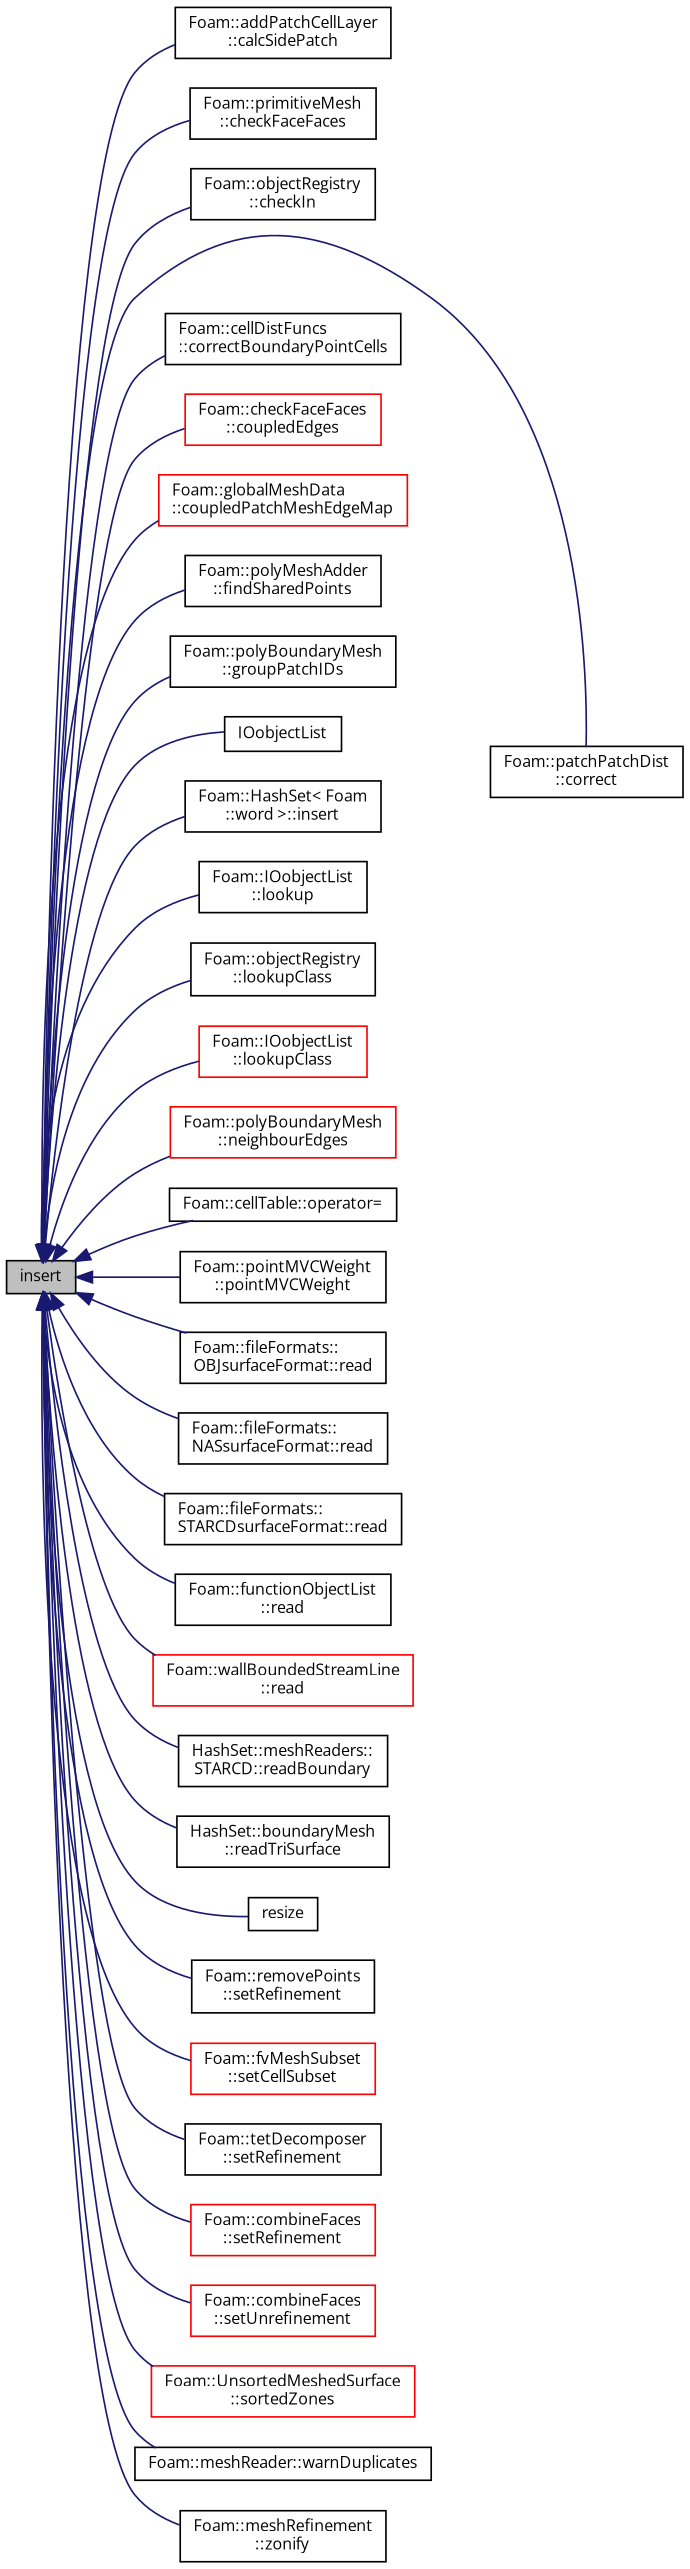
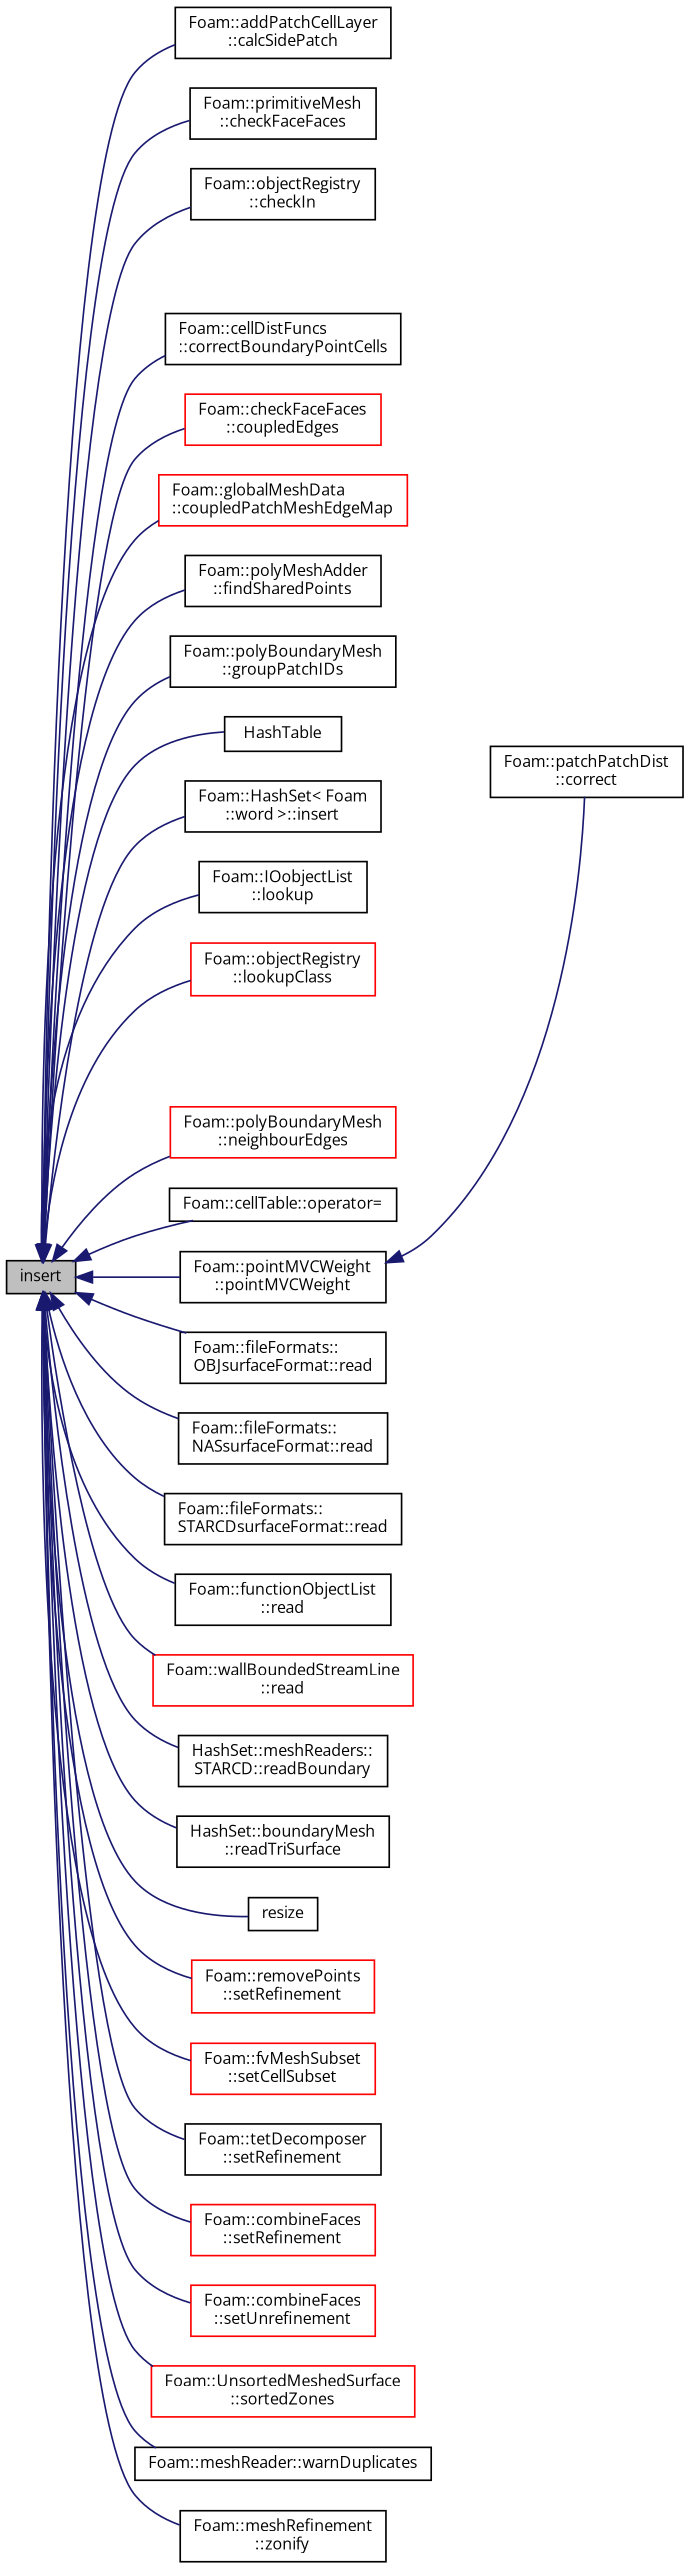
(125, 320) -> (541, 1048)
(283, 734) -> (283, 734)
(283, 969) -> (283, 969)
(283, 1052) -> none
(283, 1987) -> (283, 1987)
